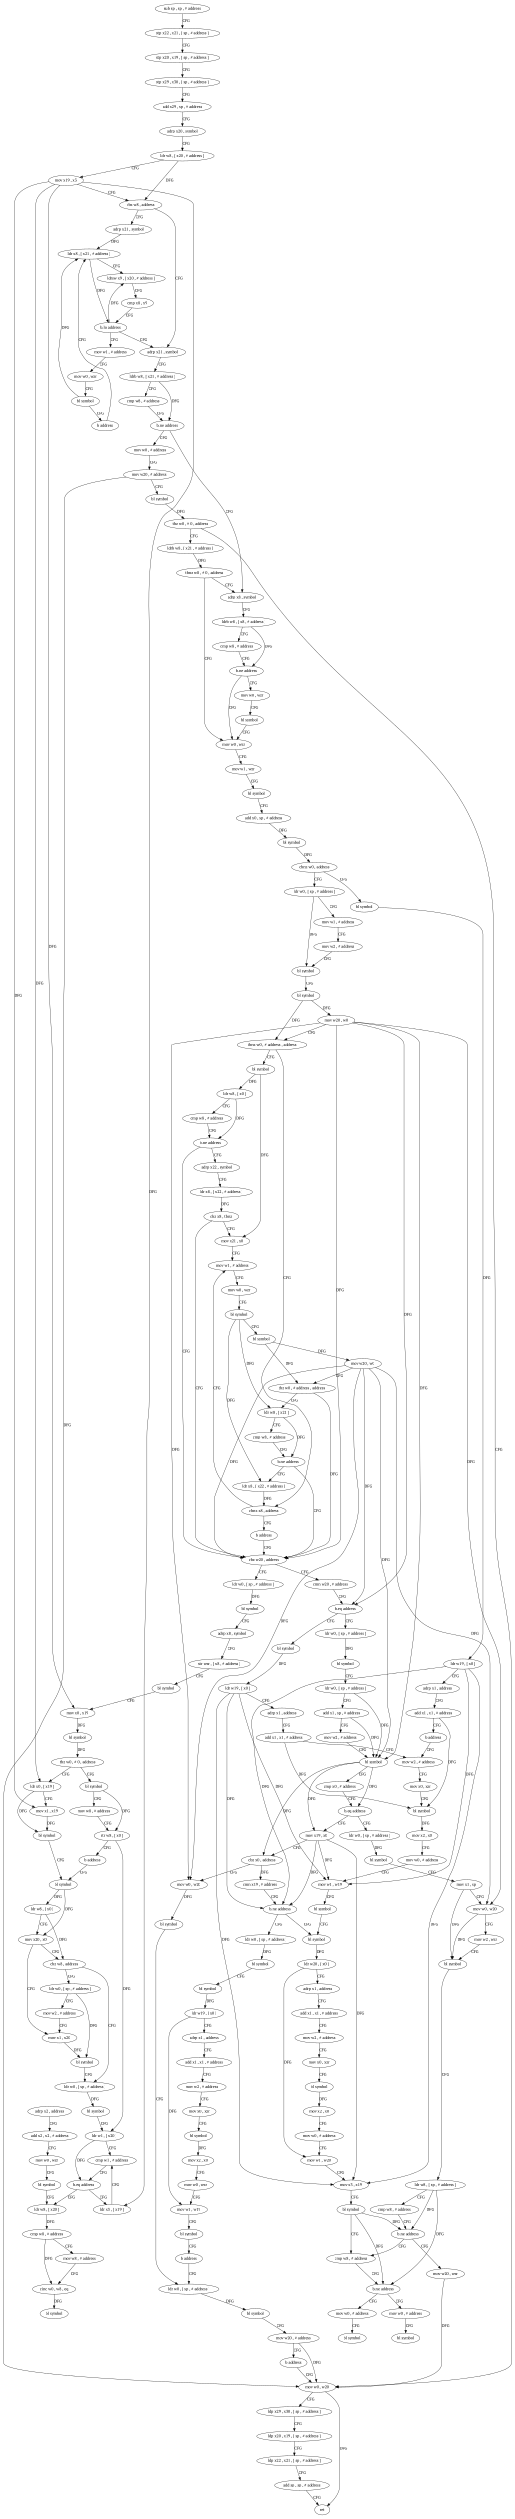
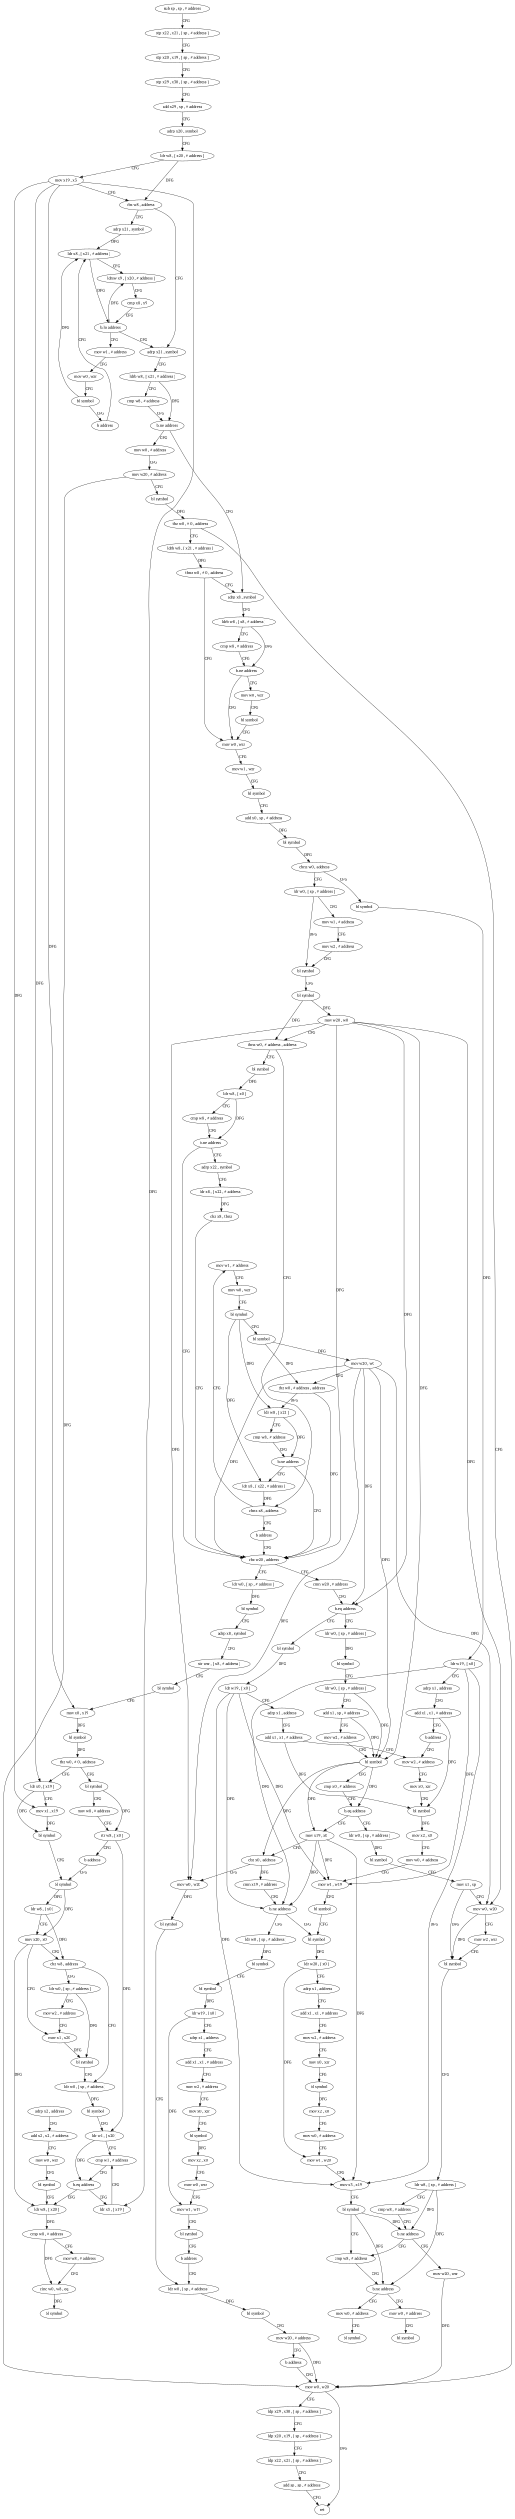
(232, 1241) -> none
(294, 1401) -> (294, 1401)
none -> (14, 2076)
